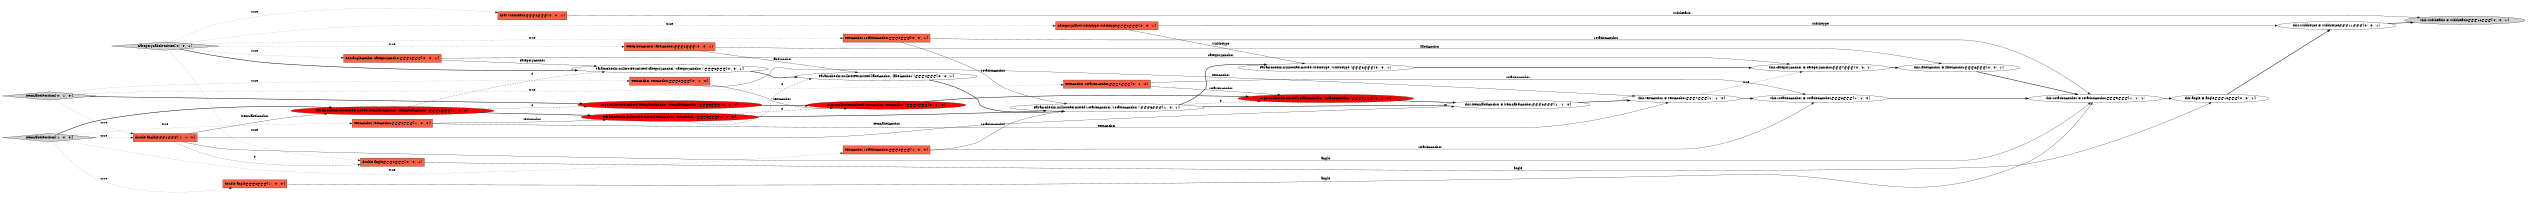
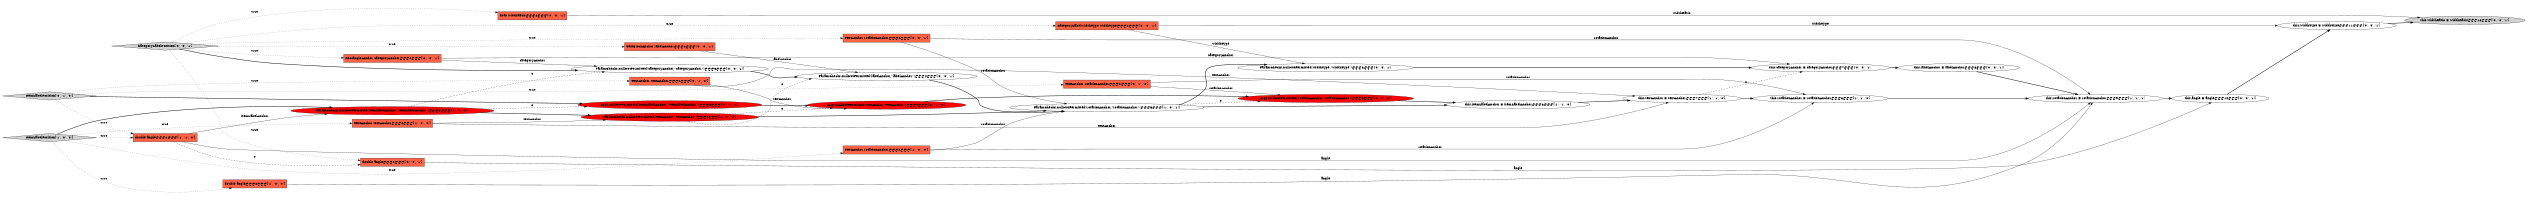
(1328, 49) -> none
(1746, 82) -> (1746, 82)
(825, 137) -> none
